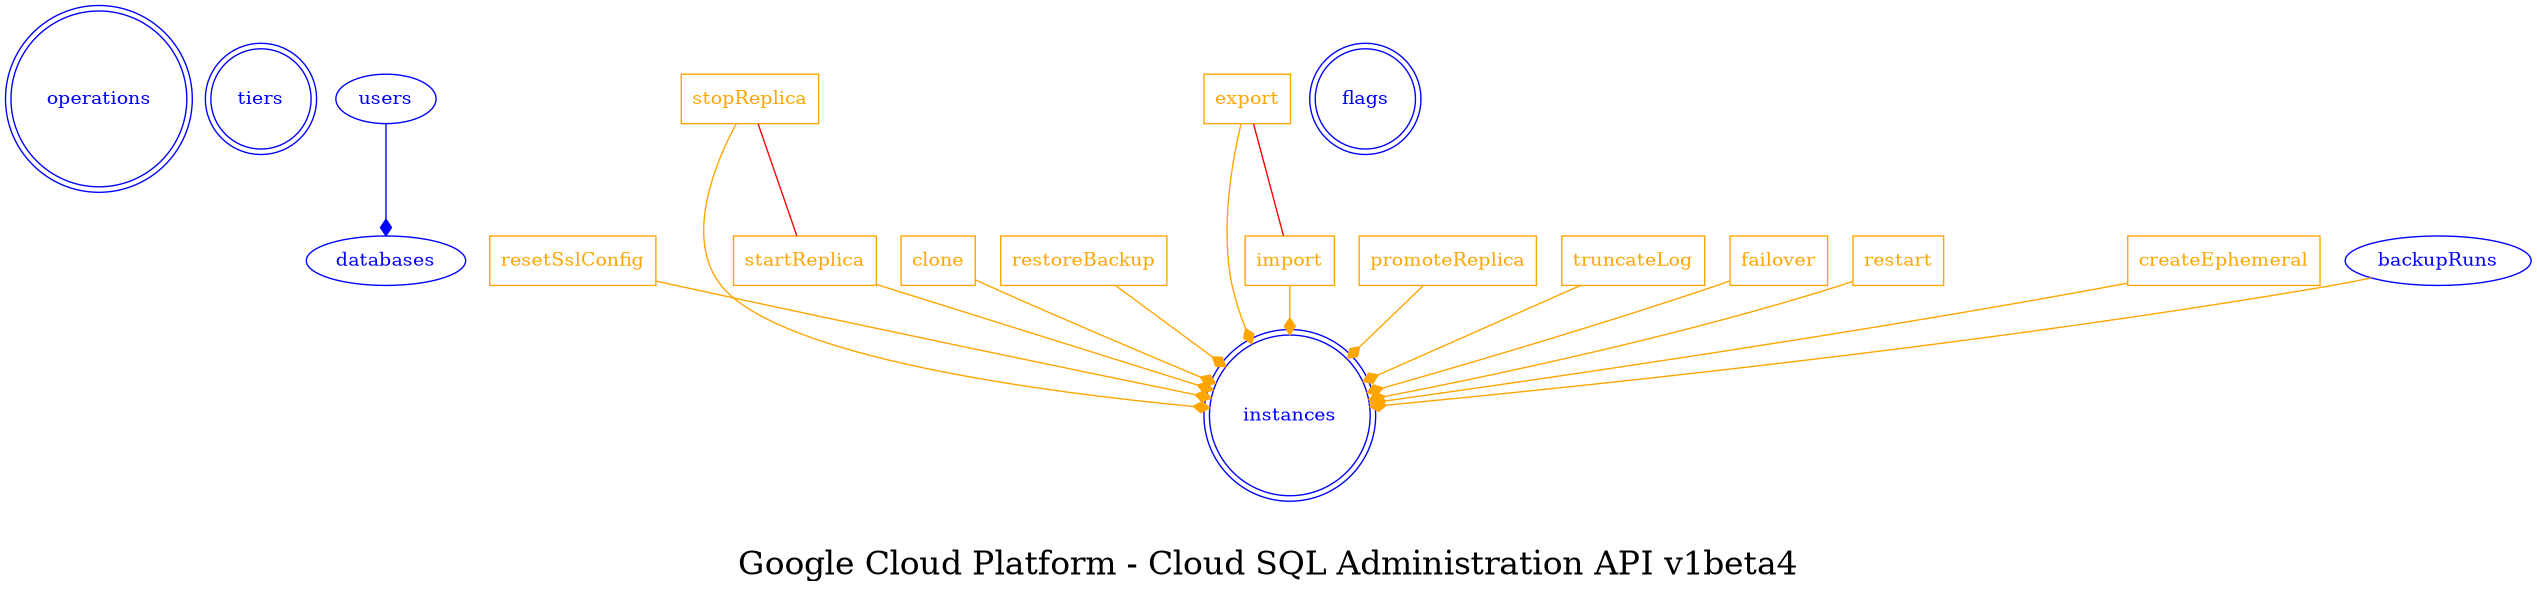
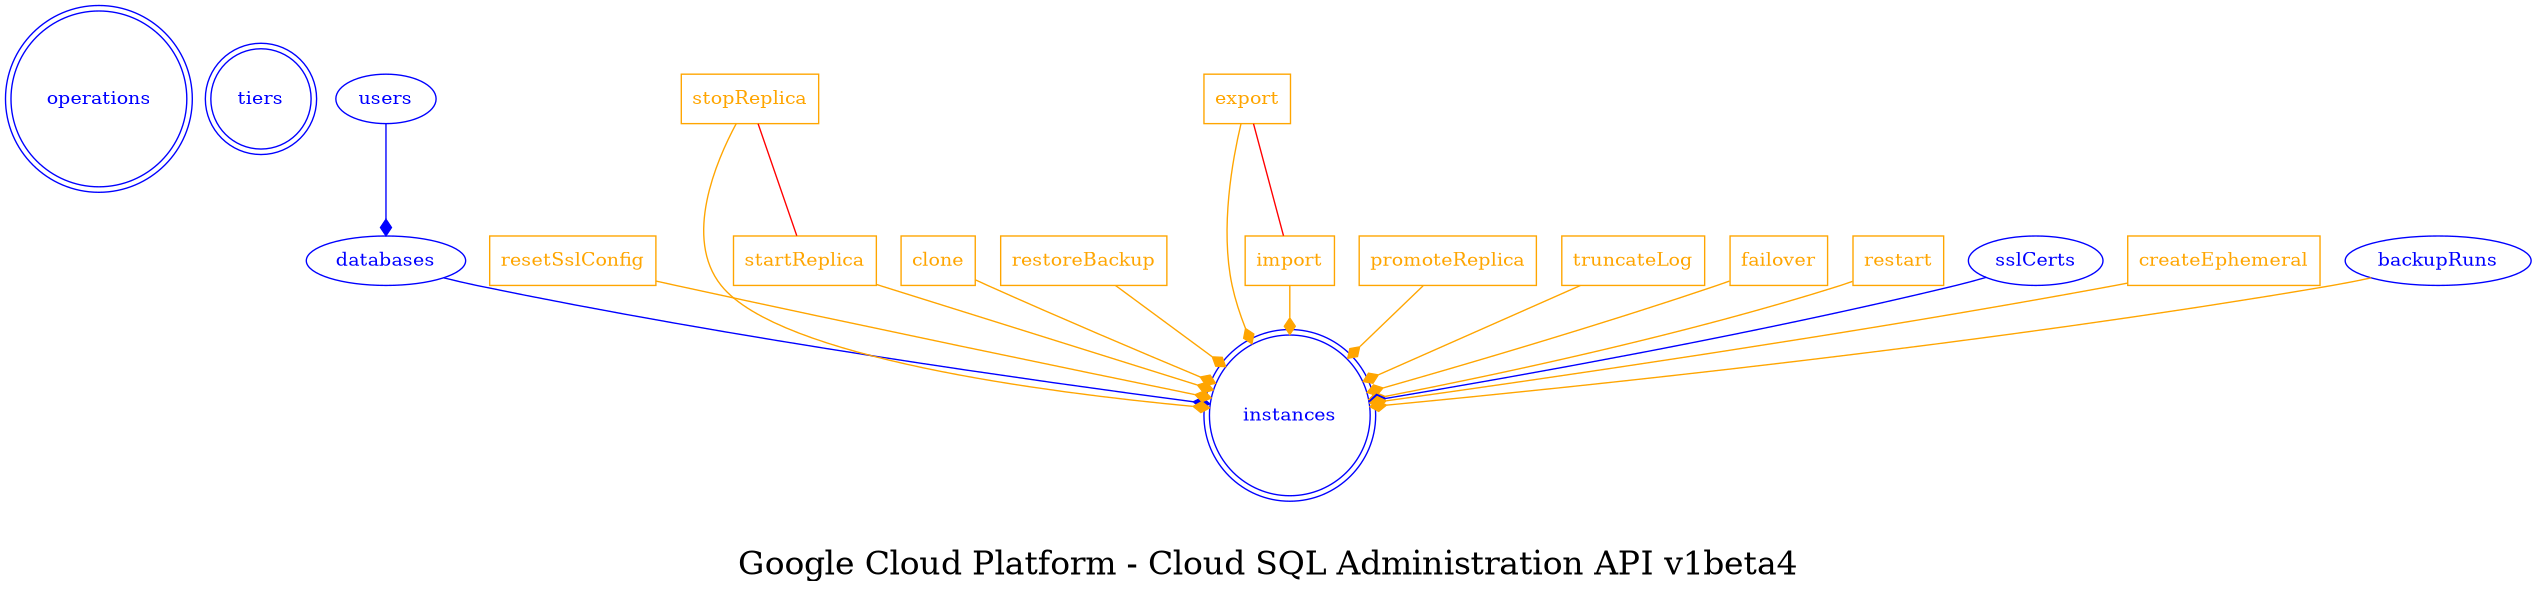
(1365, 99) -> none
none -> (2036, 261)
none -> (799, 344)
